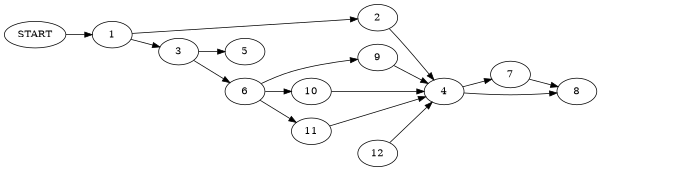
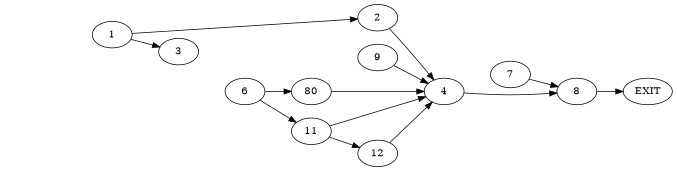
(35, 35) -> none
(245, 52) -> none
(305, 68) -> none
(209, 70) -> none
(474, 84) -> none
(311, 91) -> (311, 91)
none -> (648, 91)
none -> (341, 141)
